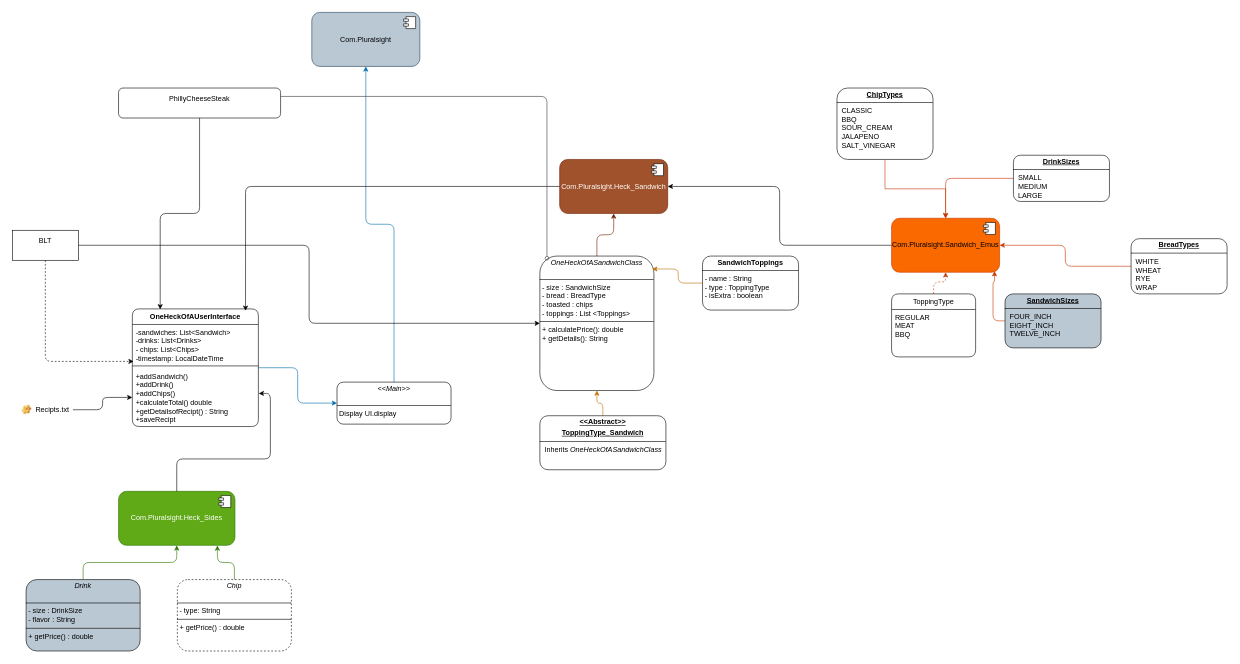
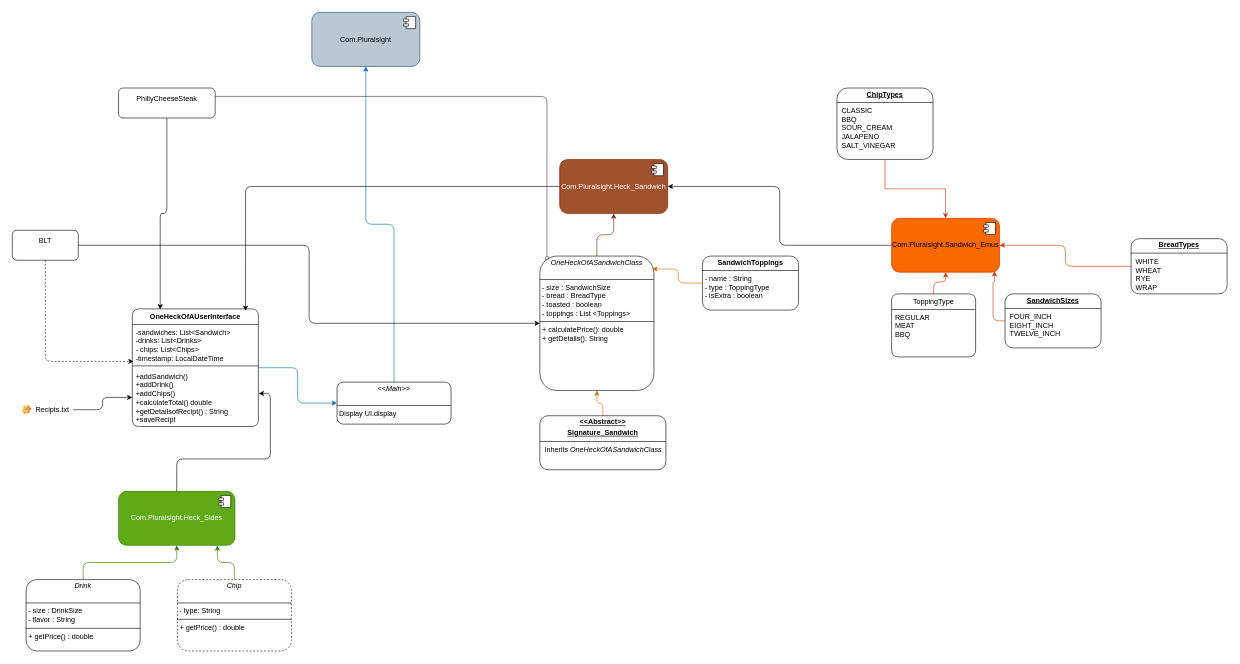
(200, 103) -> (167, 103)
(977, 178) -> none
(1061, 178) -> none
(45, 245) -> (45, 245)
(940, 282) -> (940, 282)
(589, 286) -> (589, 286)
(1053, 321) -> (1053, 321)
(601, 428) -> (601, 428)
(83, 615) -> (83, 615)
